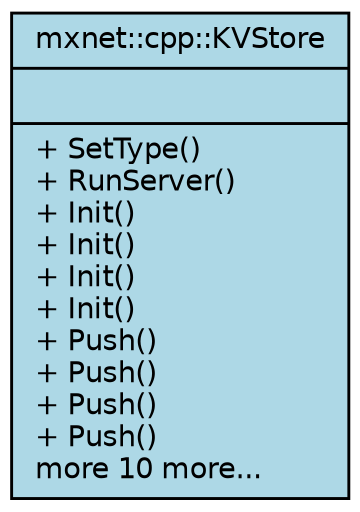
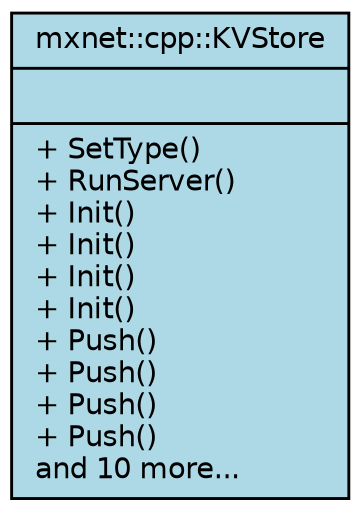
(150, 469) -> (138, 469)
